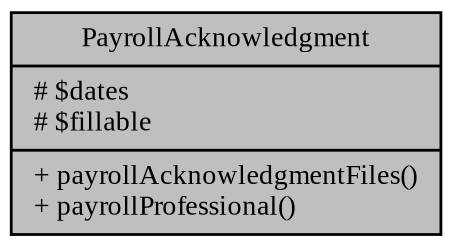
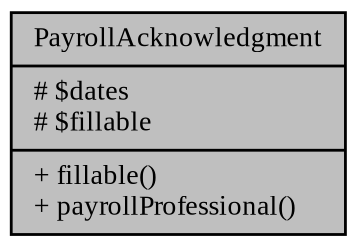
(226, 176) -> (95, 176)
